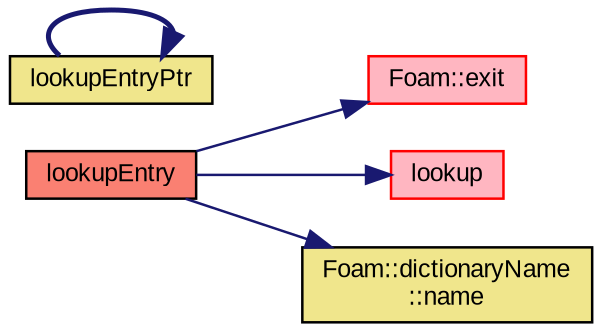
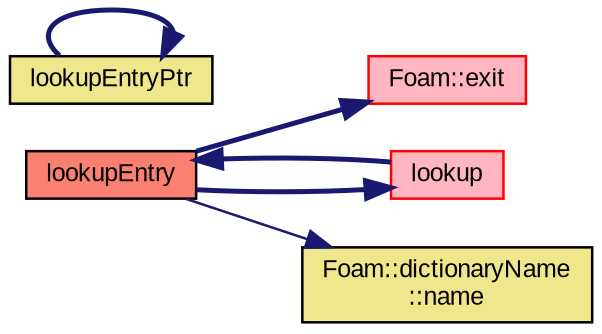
(270, 130) -> (270, 130)
none -> (306, 158)
(281, 175) -> (281, 192)
